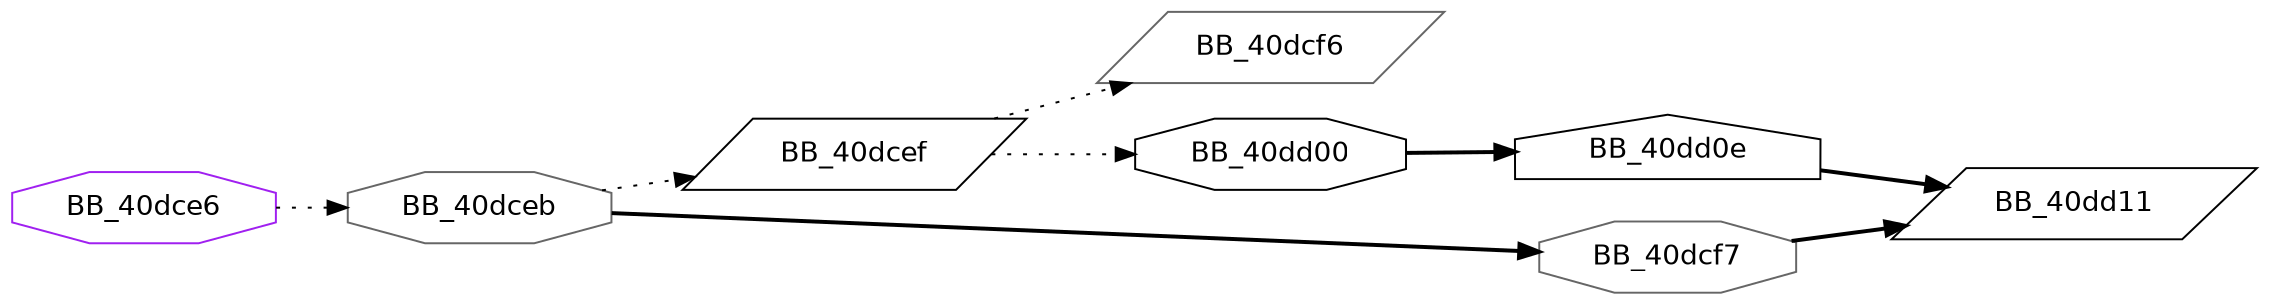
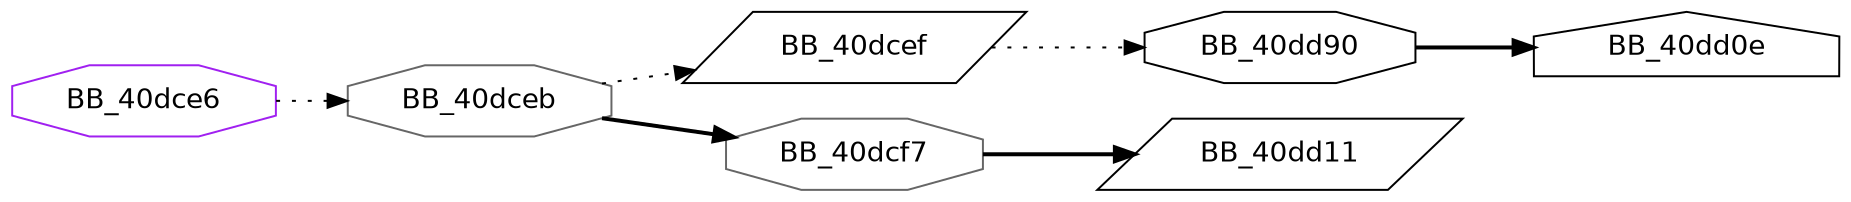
(1271, 47) -> none
(1271, 154) -> (1280, 47)
(1873, 177) -> none
